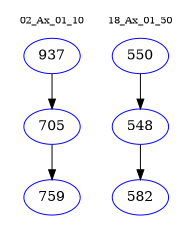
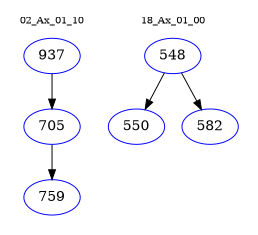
(140, 21) -> (173, 21)
(140, 87) -> (157, 87)
